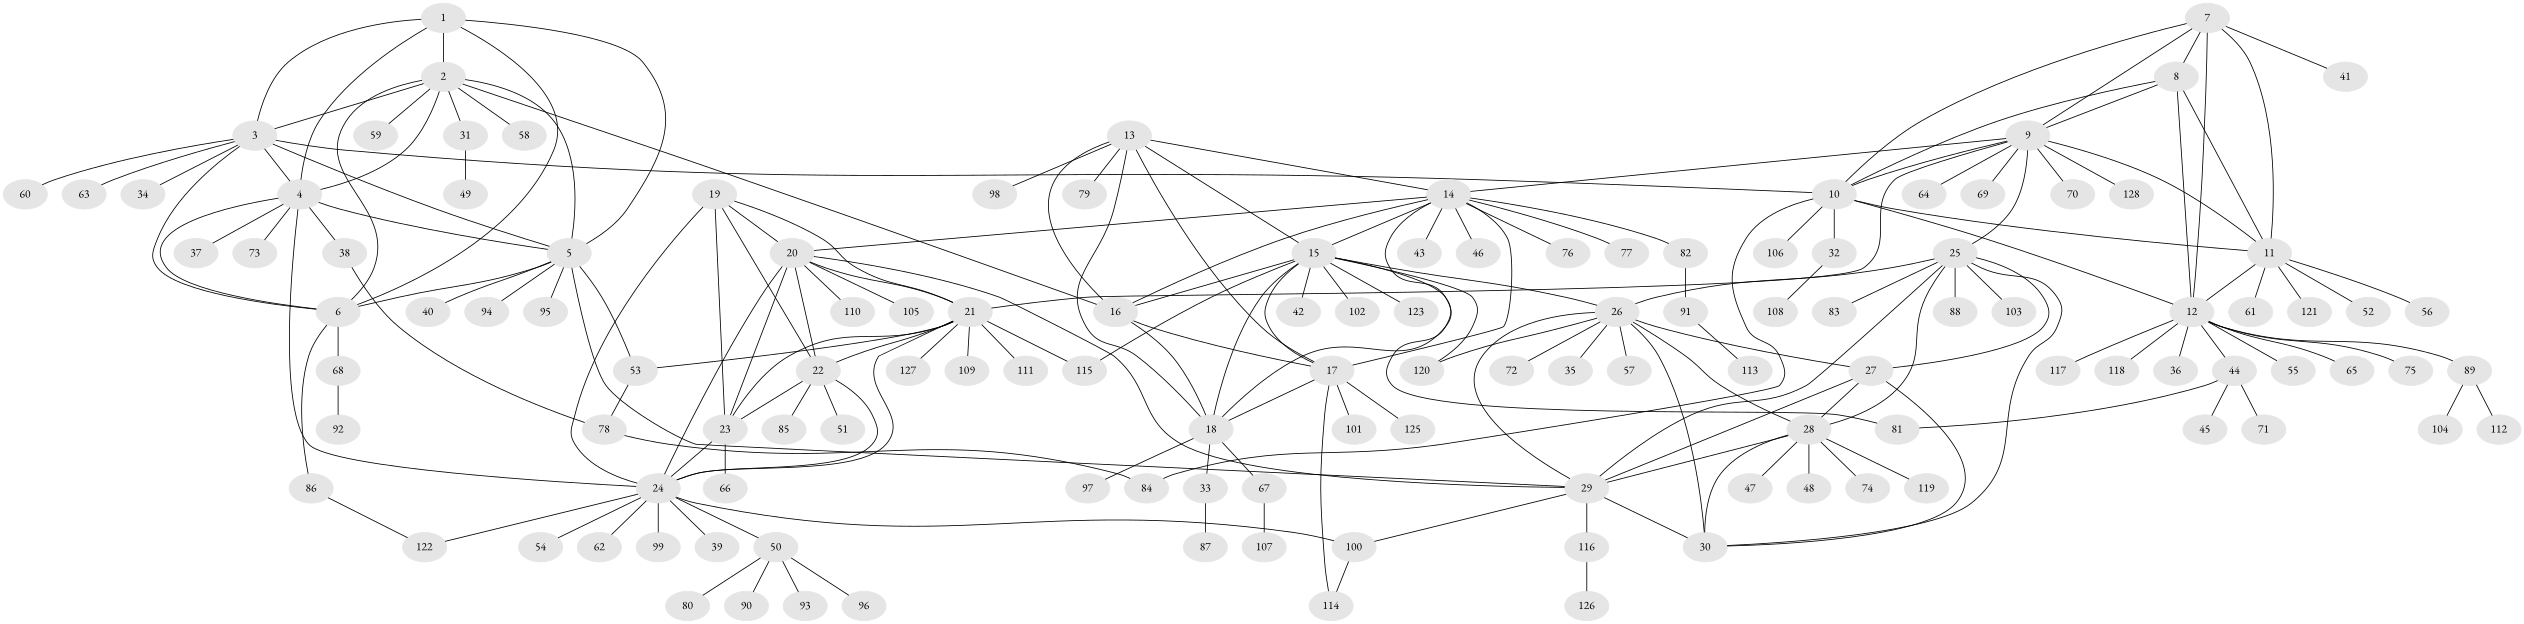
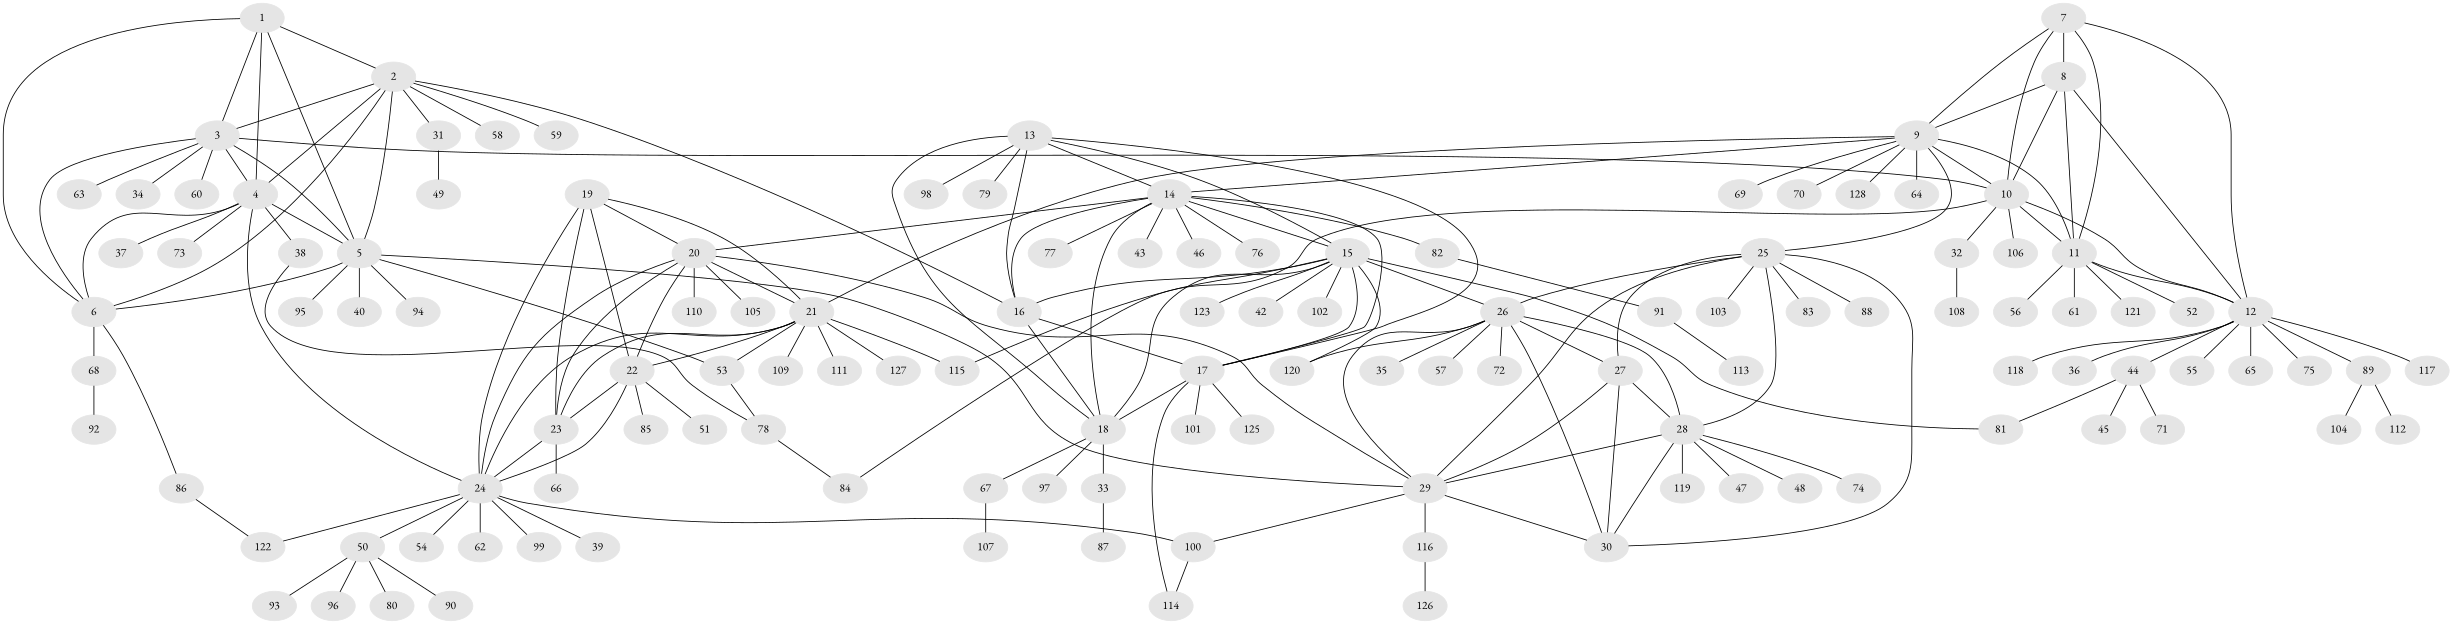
(2345, 77) -> none
